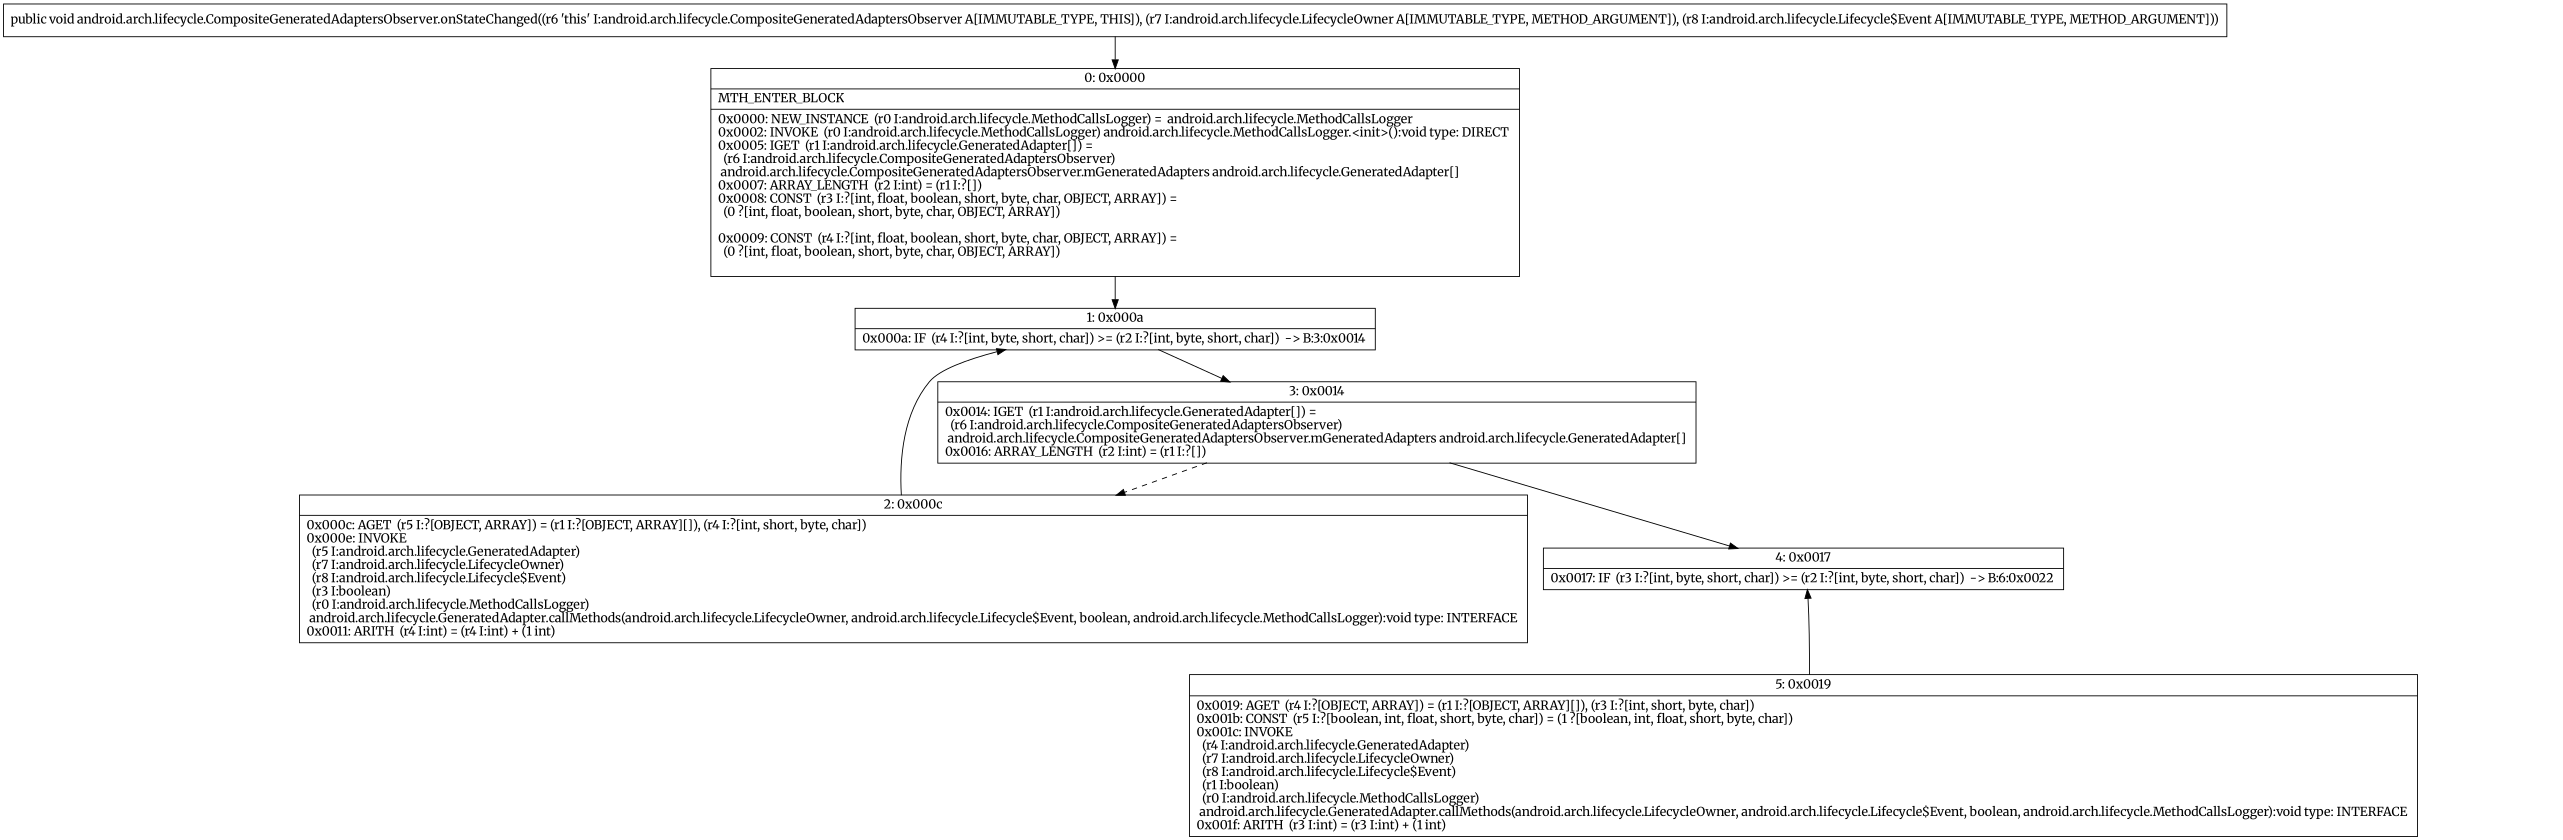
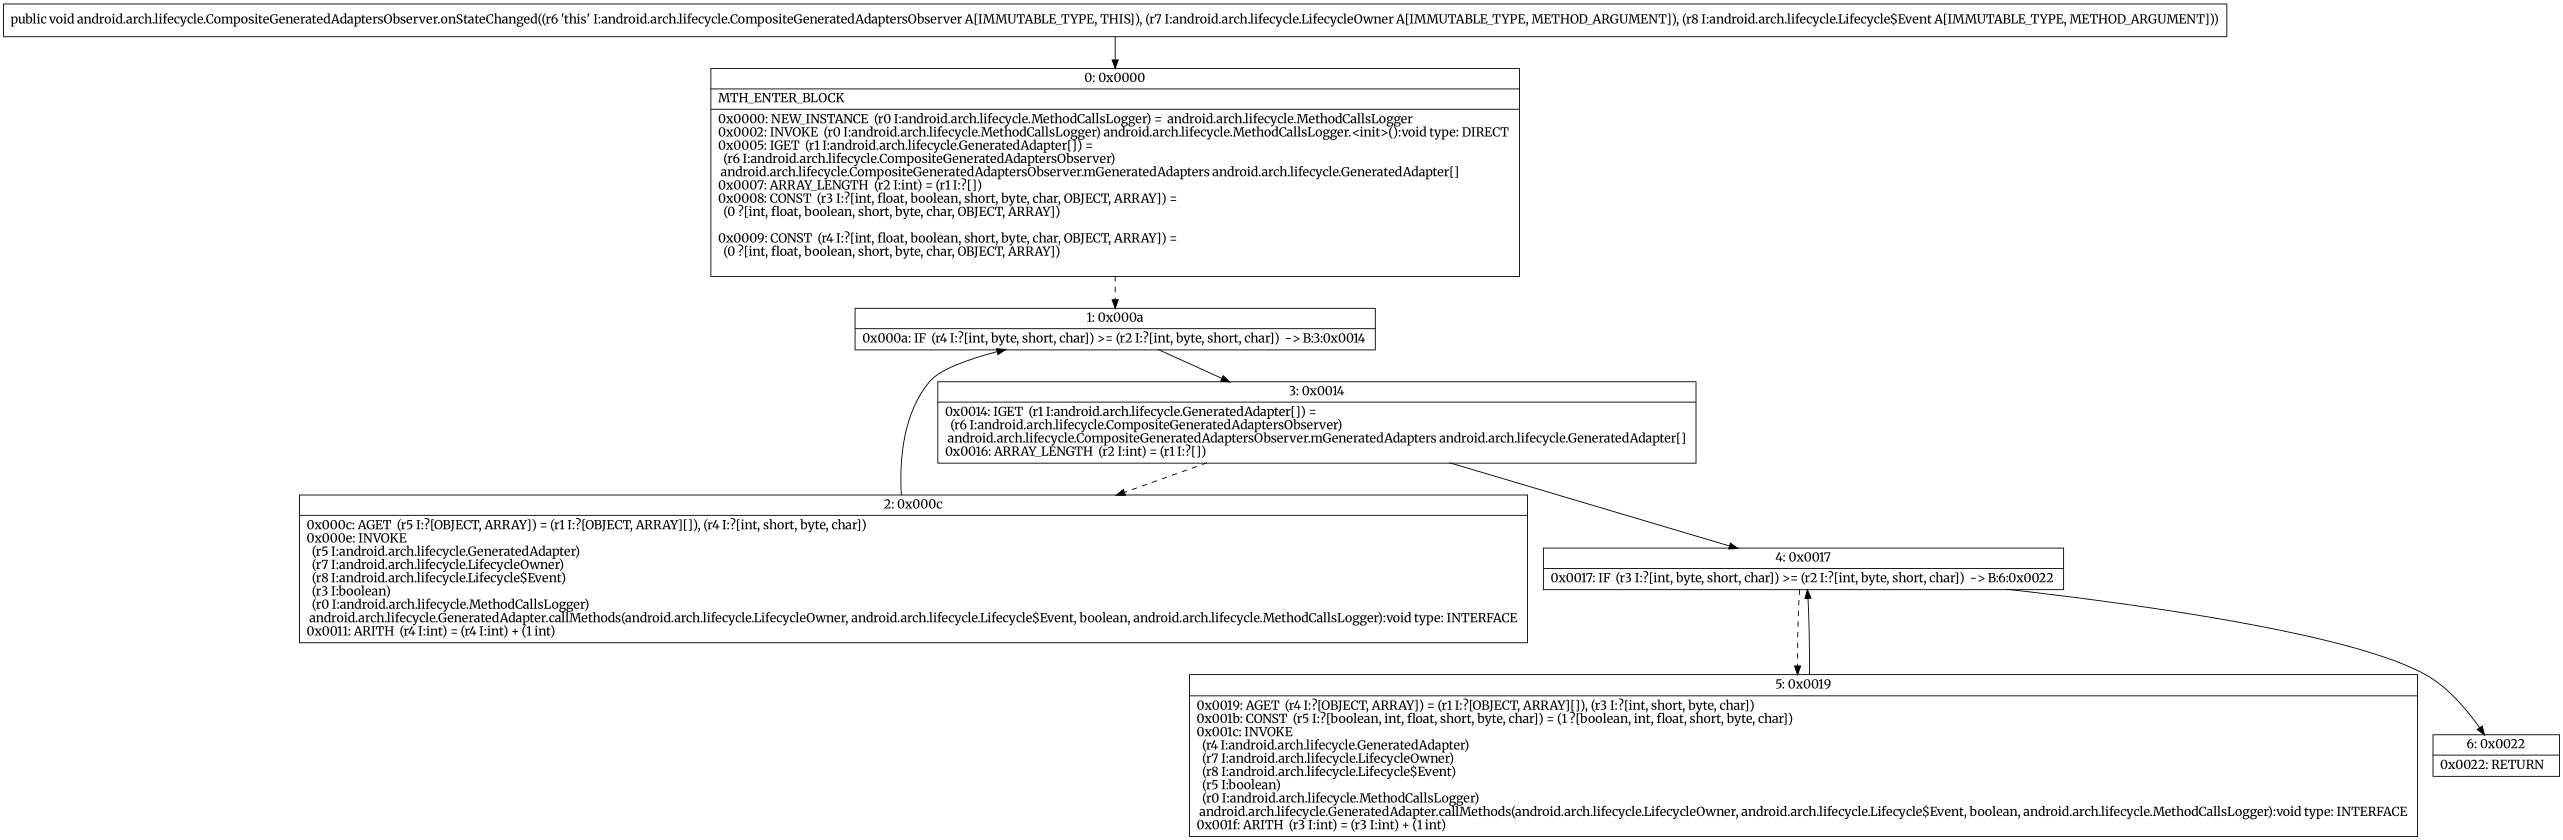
(1115, 288) -> (1115, 288)
none -> (1798, 628)
none -> (2496, 756)
(1238, 786) -> (1239, 786)
